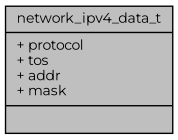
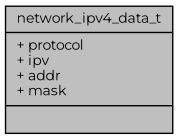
(33, 61) -> (33, 61)
